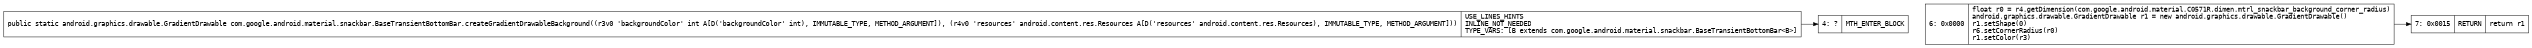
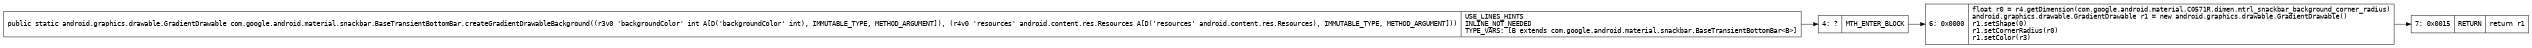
none -> (1914, 24)
(2015, 31) -> (2015, 31)
